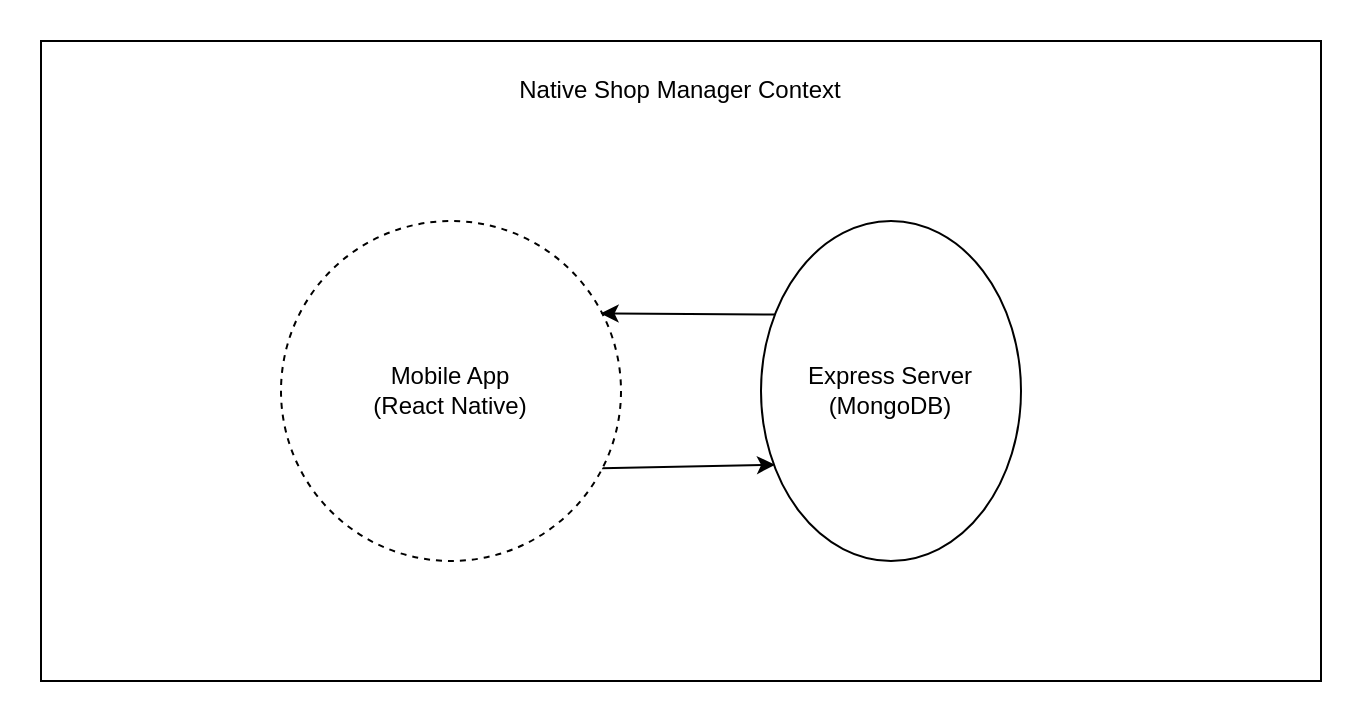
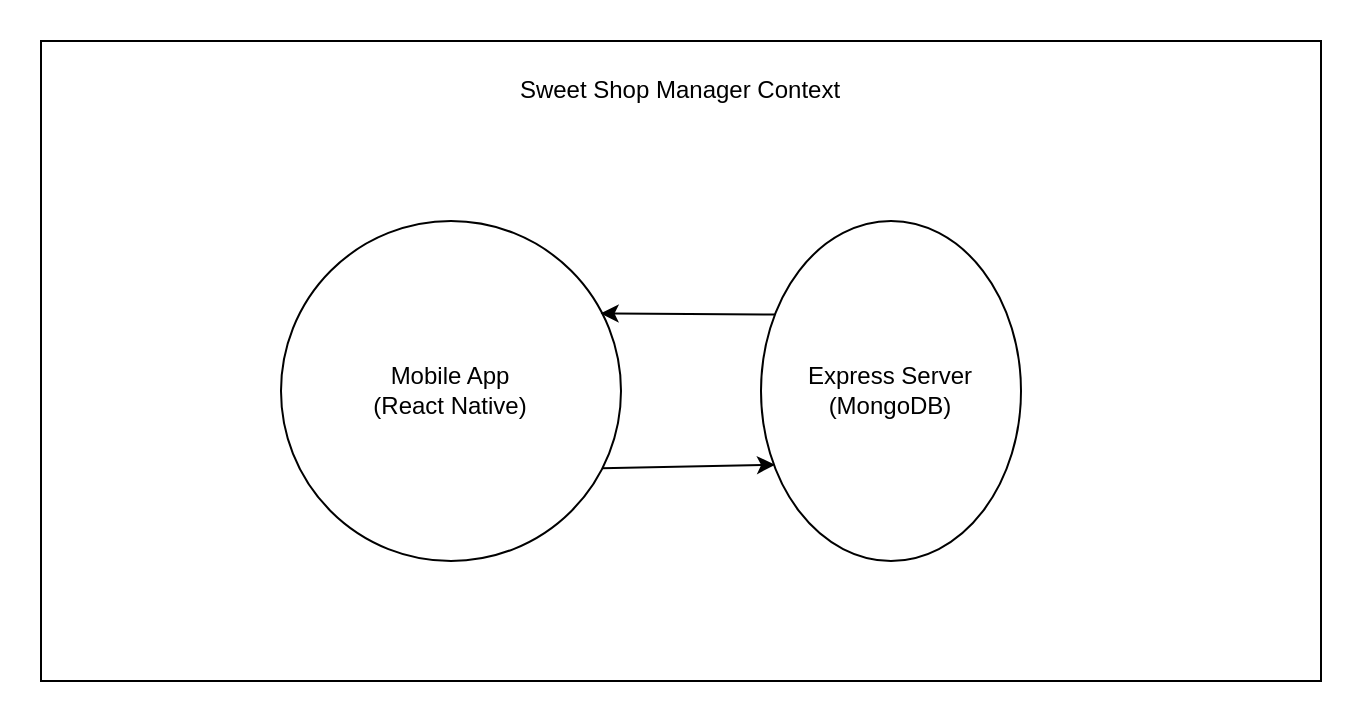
(681, 91) -> (681, 91)
(451, 391) -> (451, 391)
